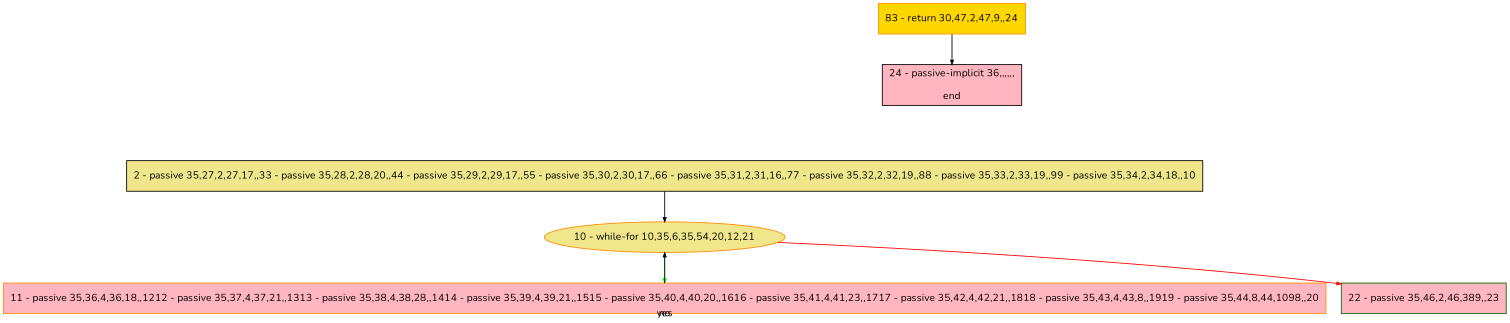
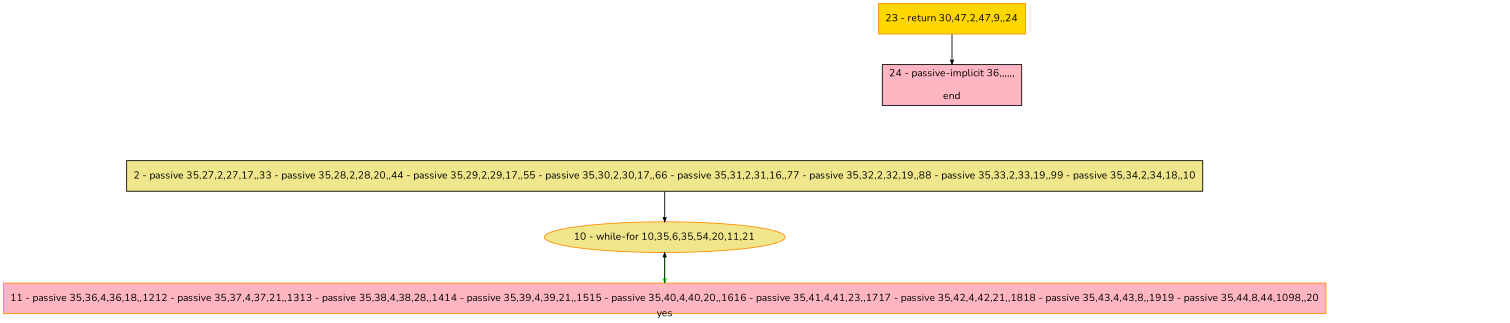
(952, 19) -> (952, 19)
(665, 237) -> (665, 237)
(1424, 298) -> none
